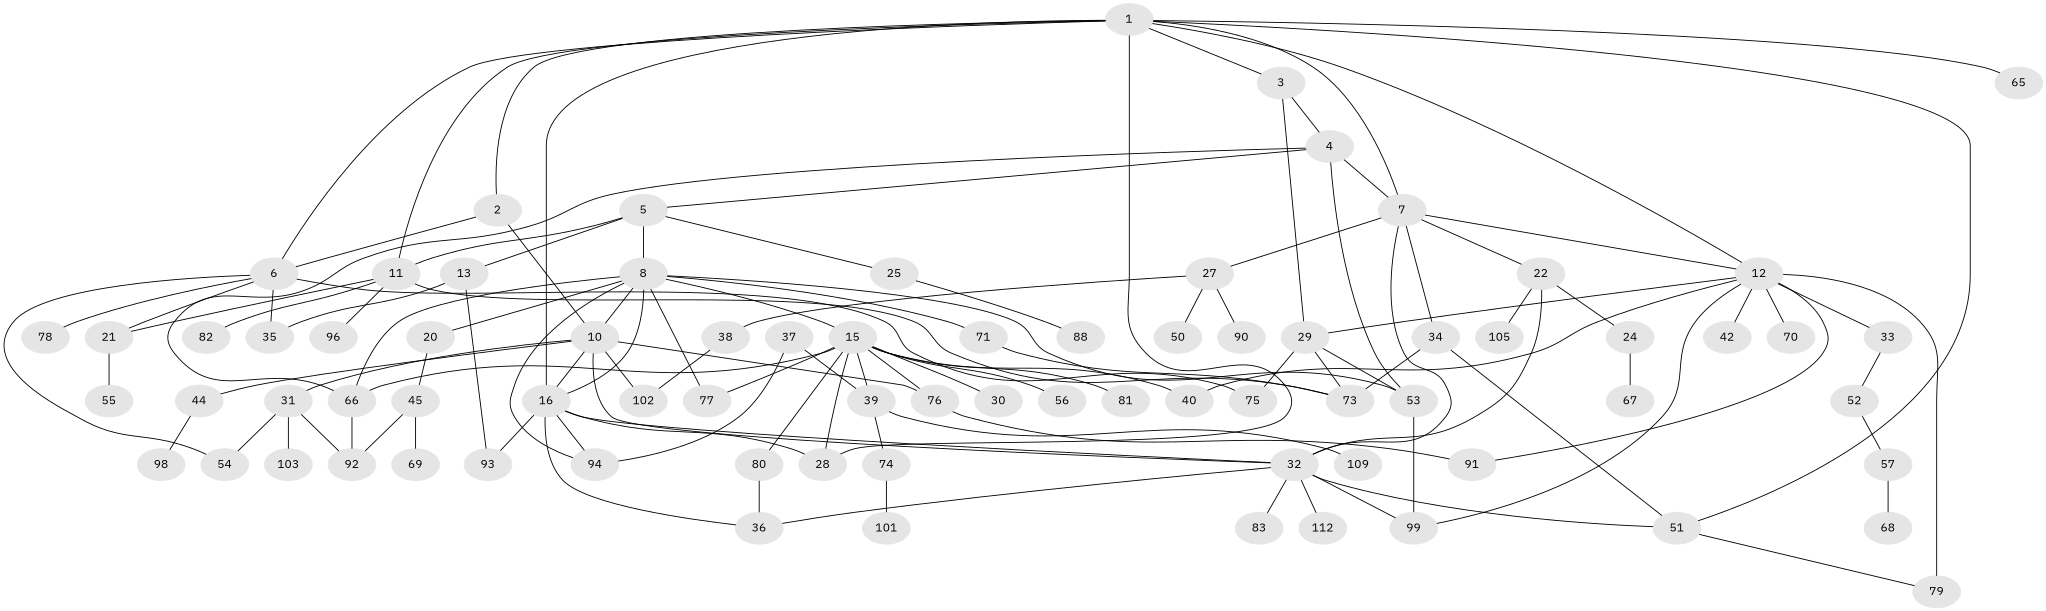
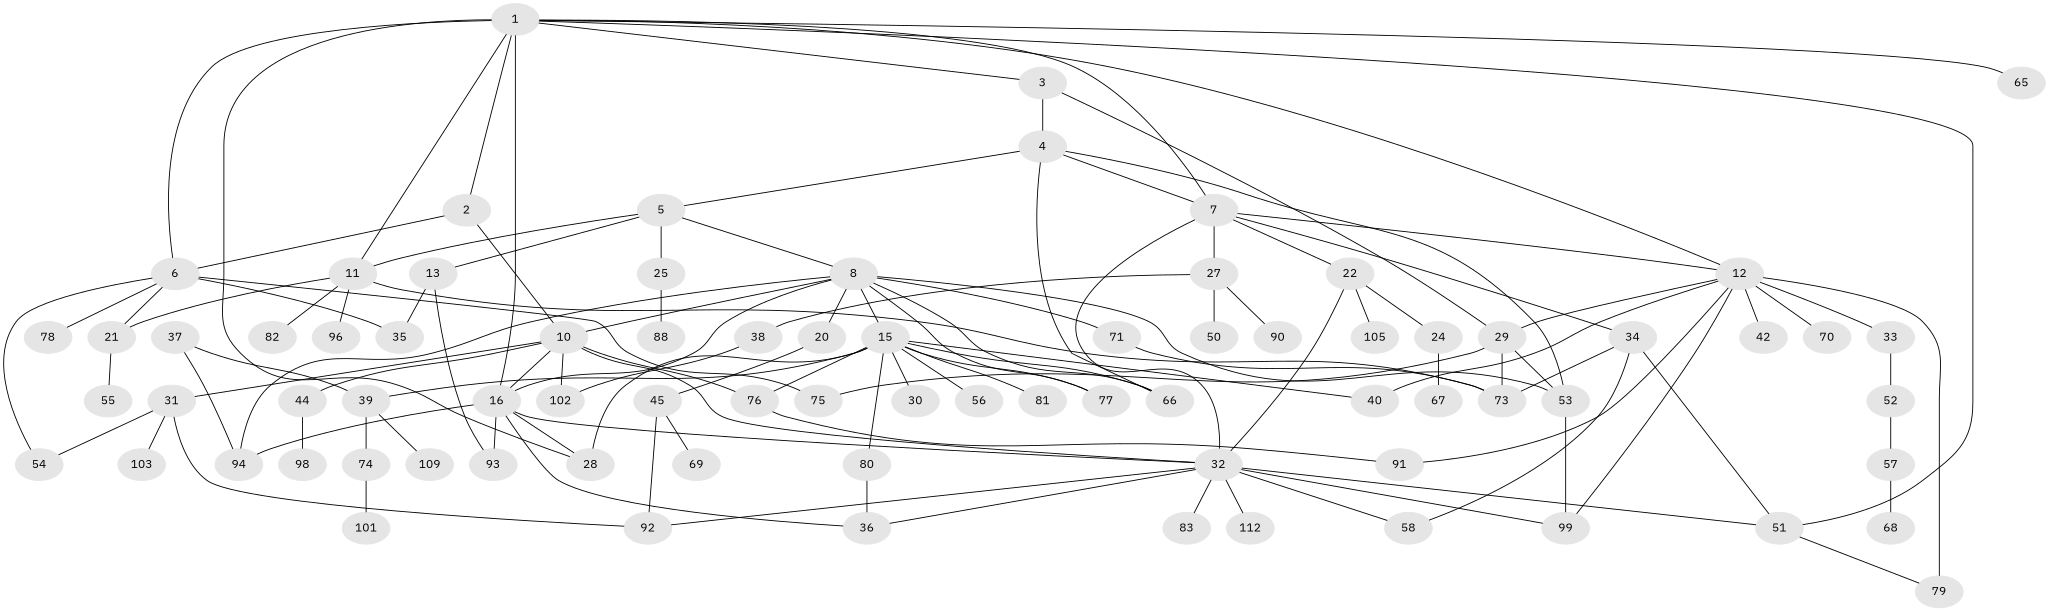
(352, 433) -> (933, 496)
none -> (1408, 528)
